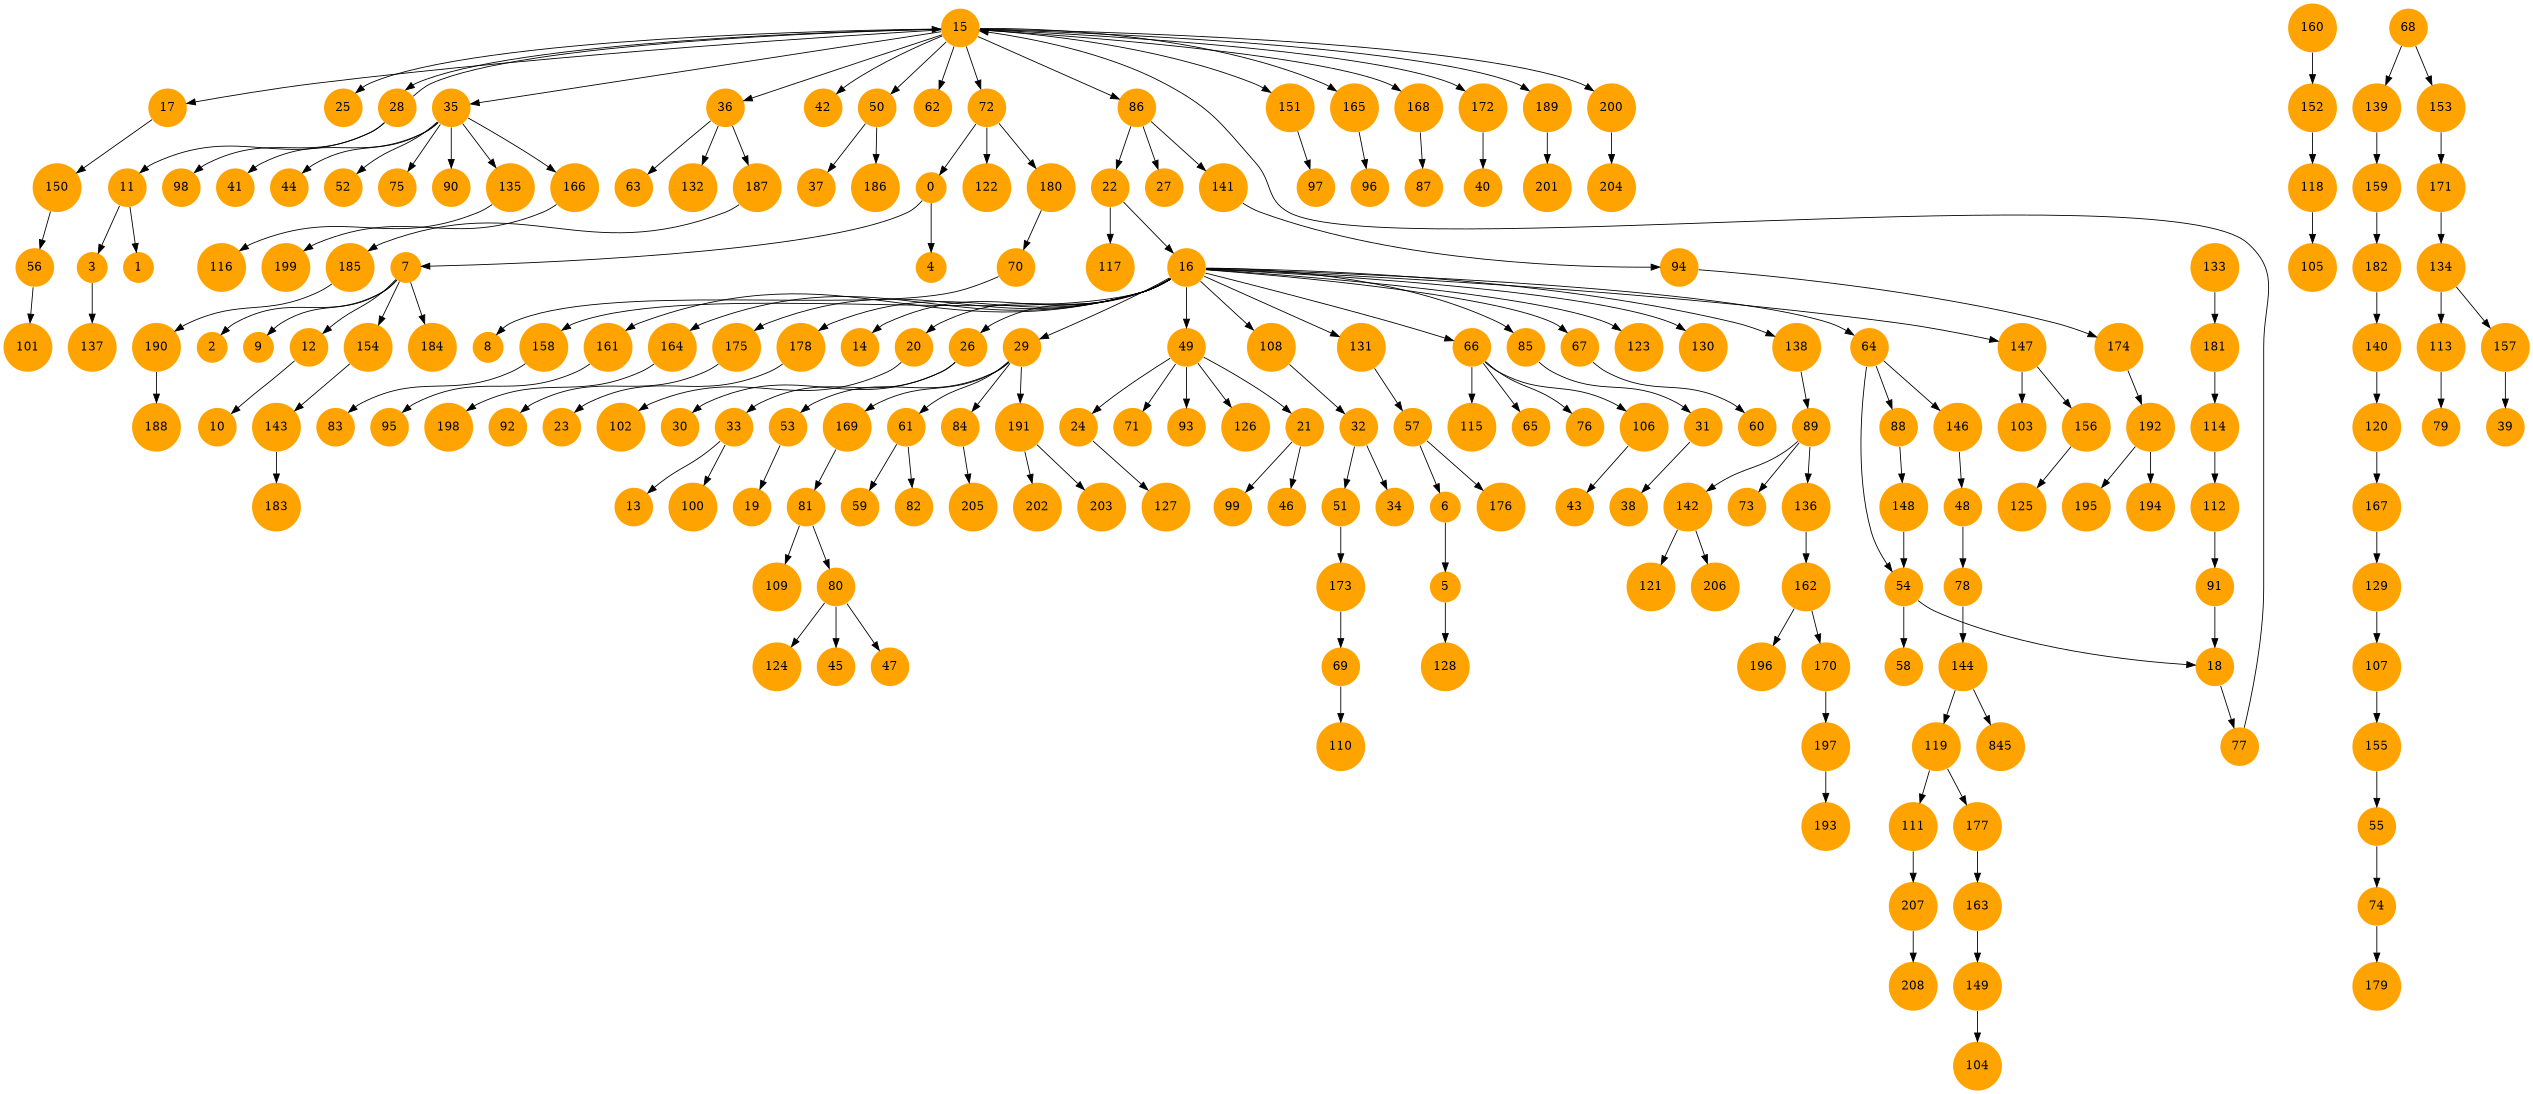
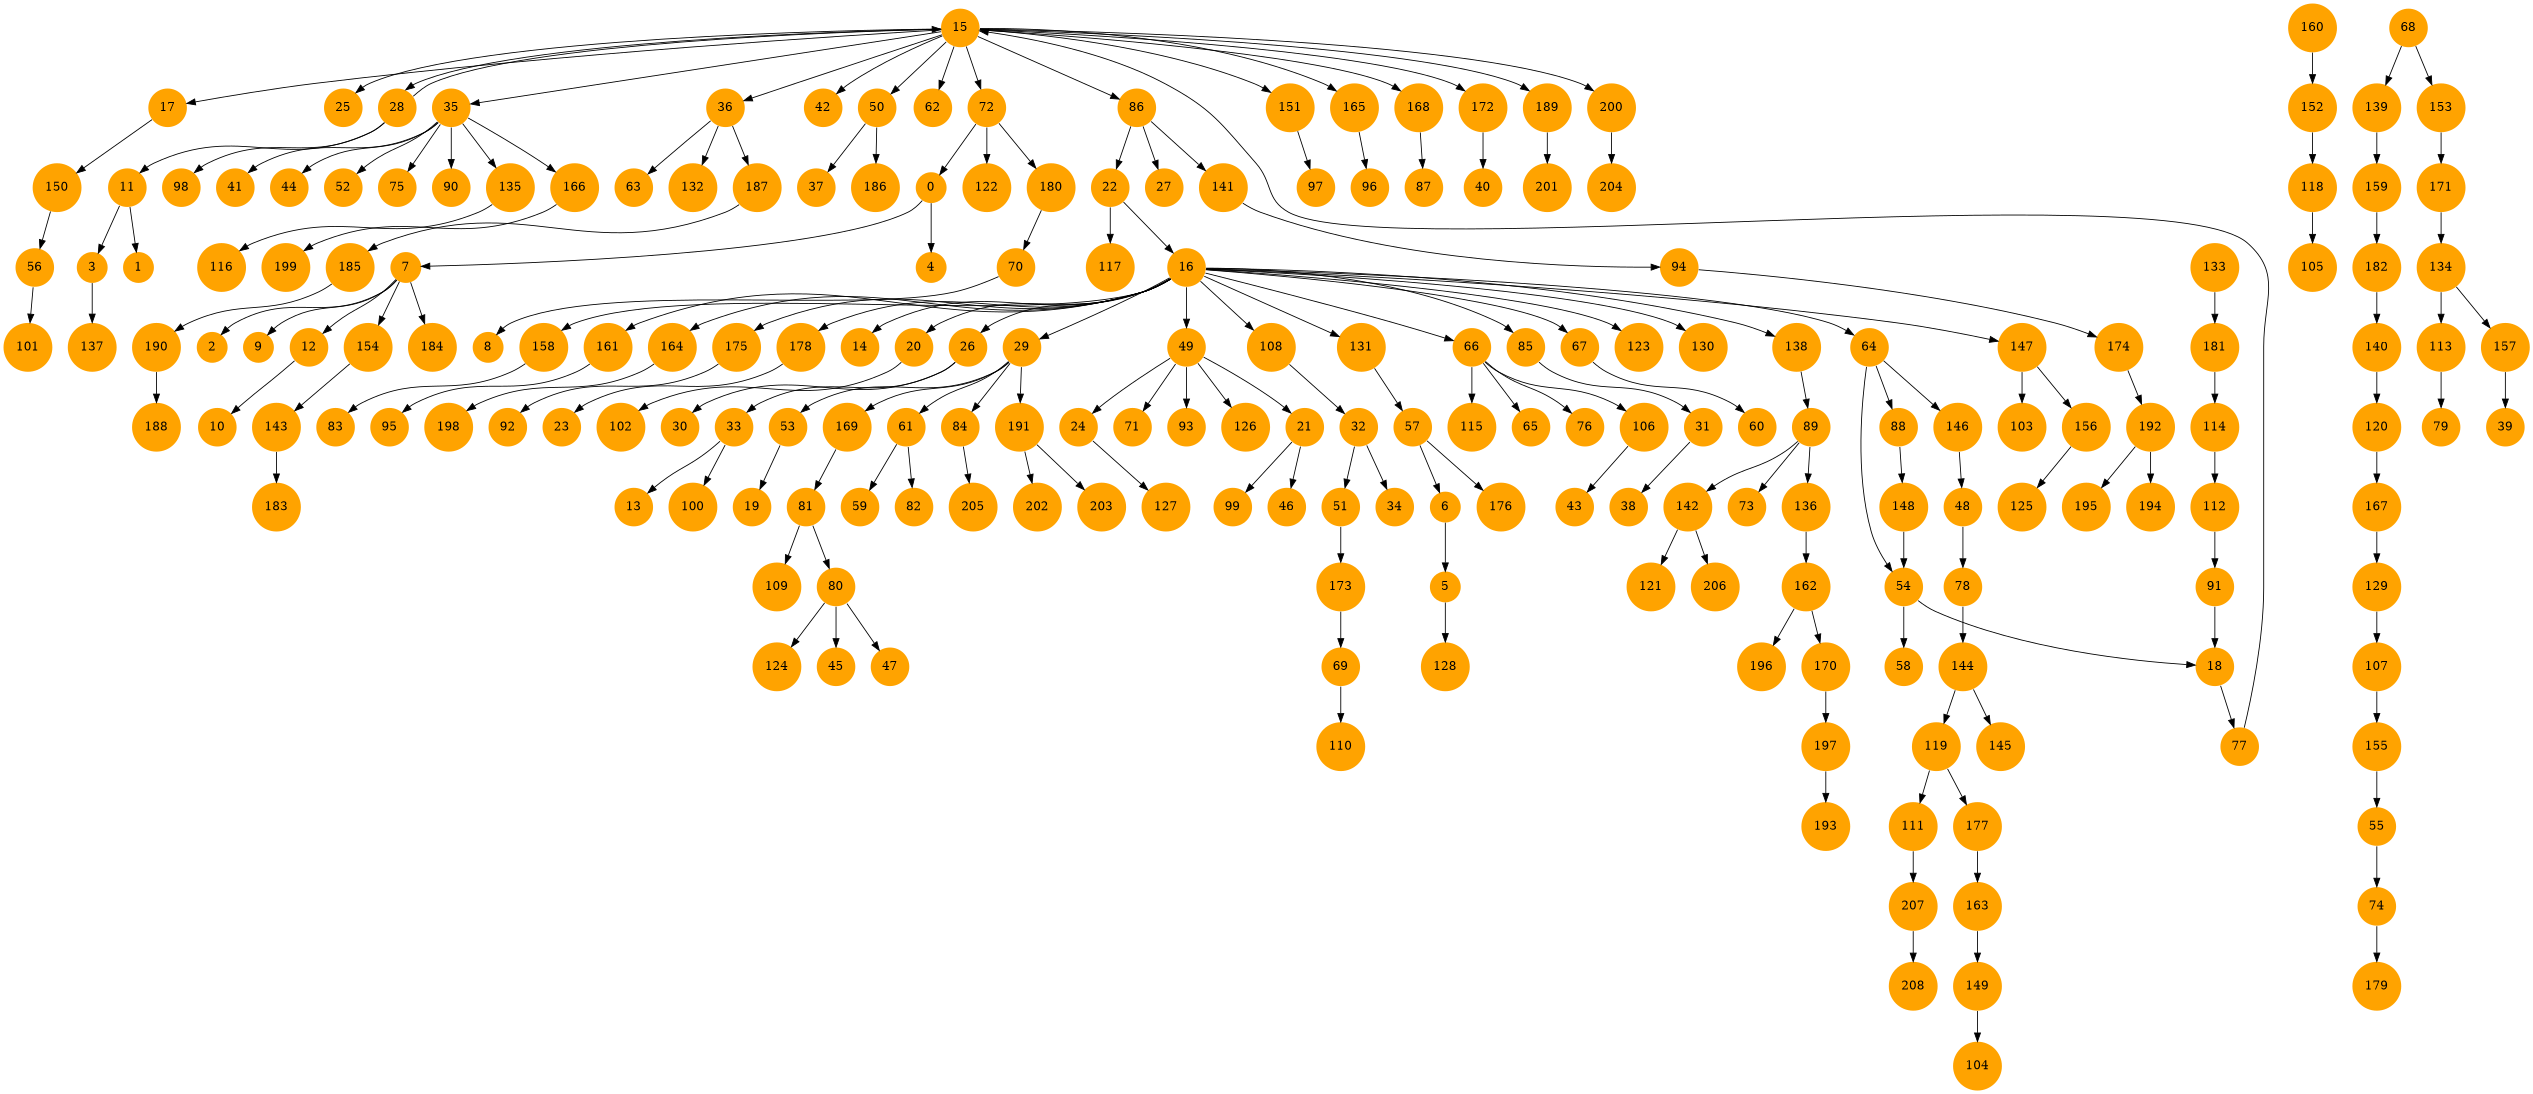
(2001, 747) -> (2001, 747)
